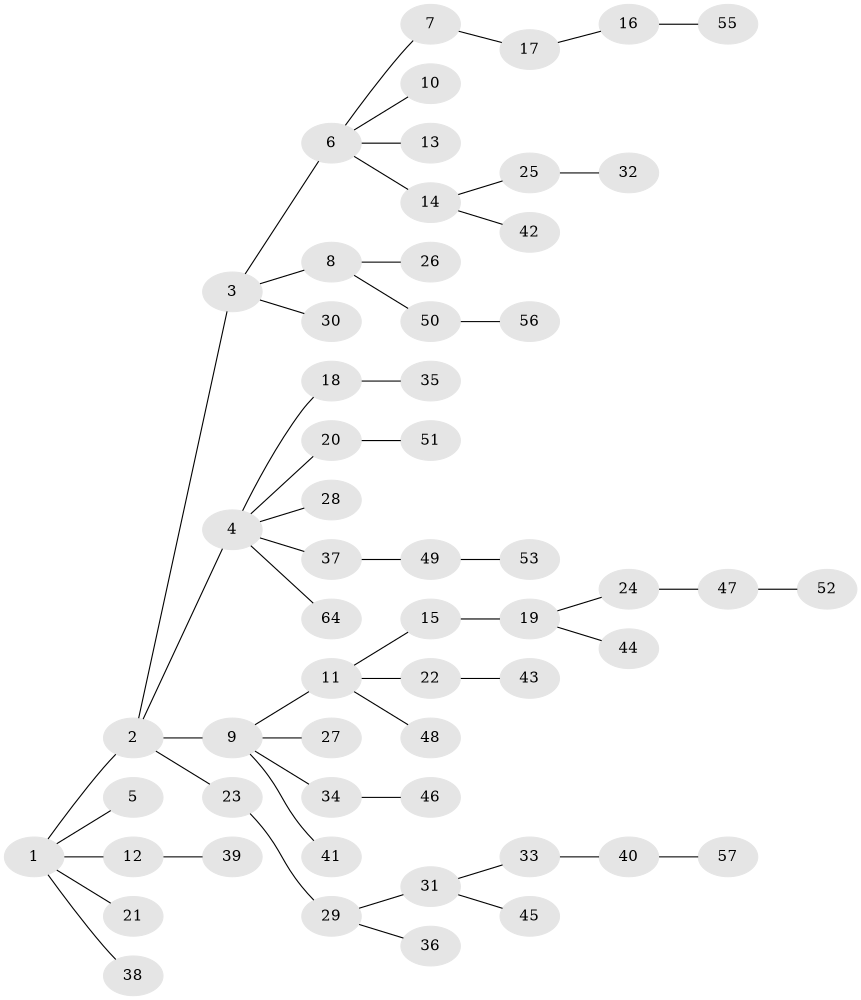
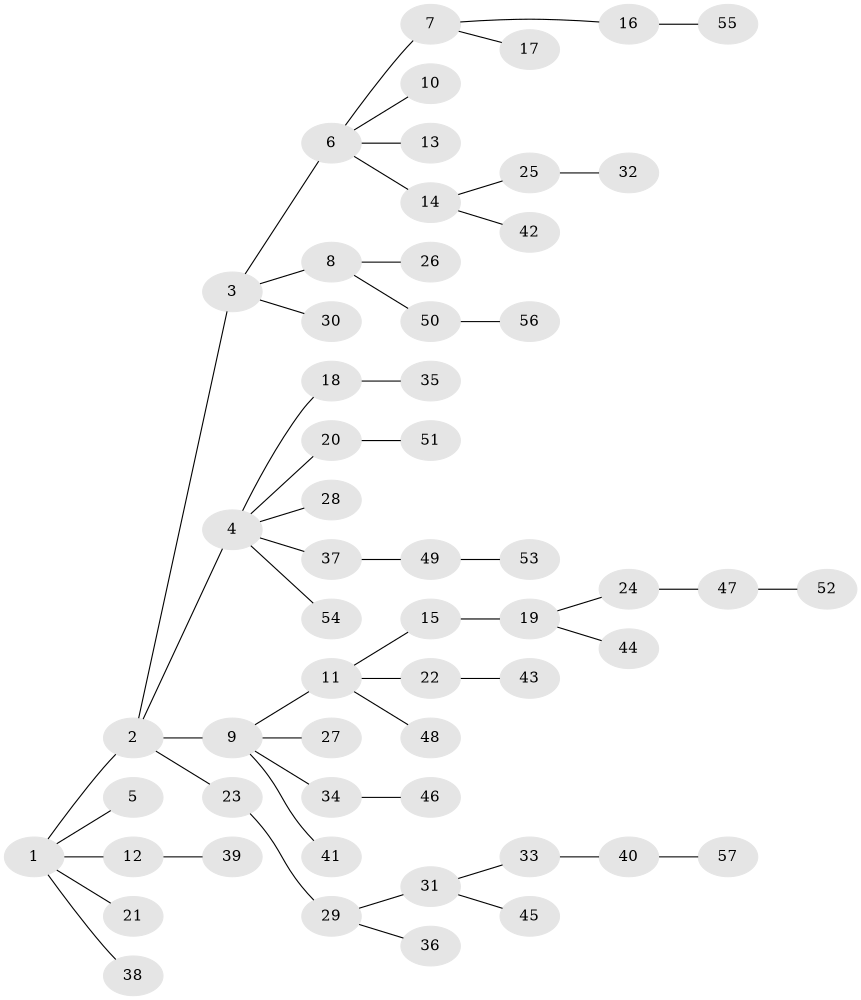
(579, 37) -> (530, 19)
(332, 619) -> (332, 619)
